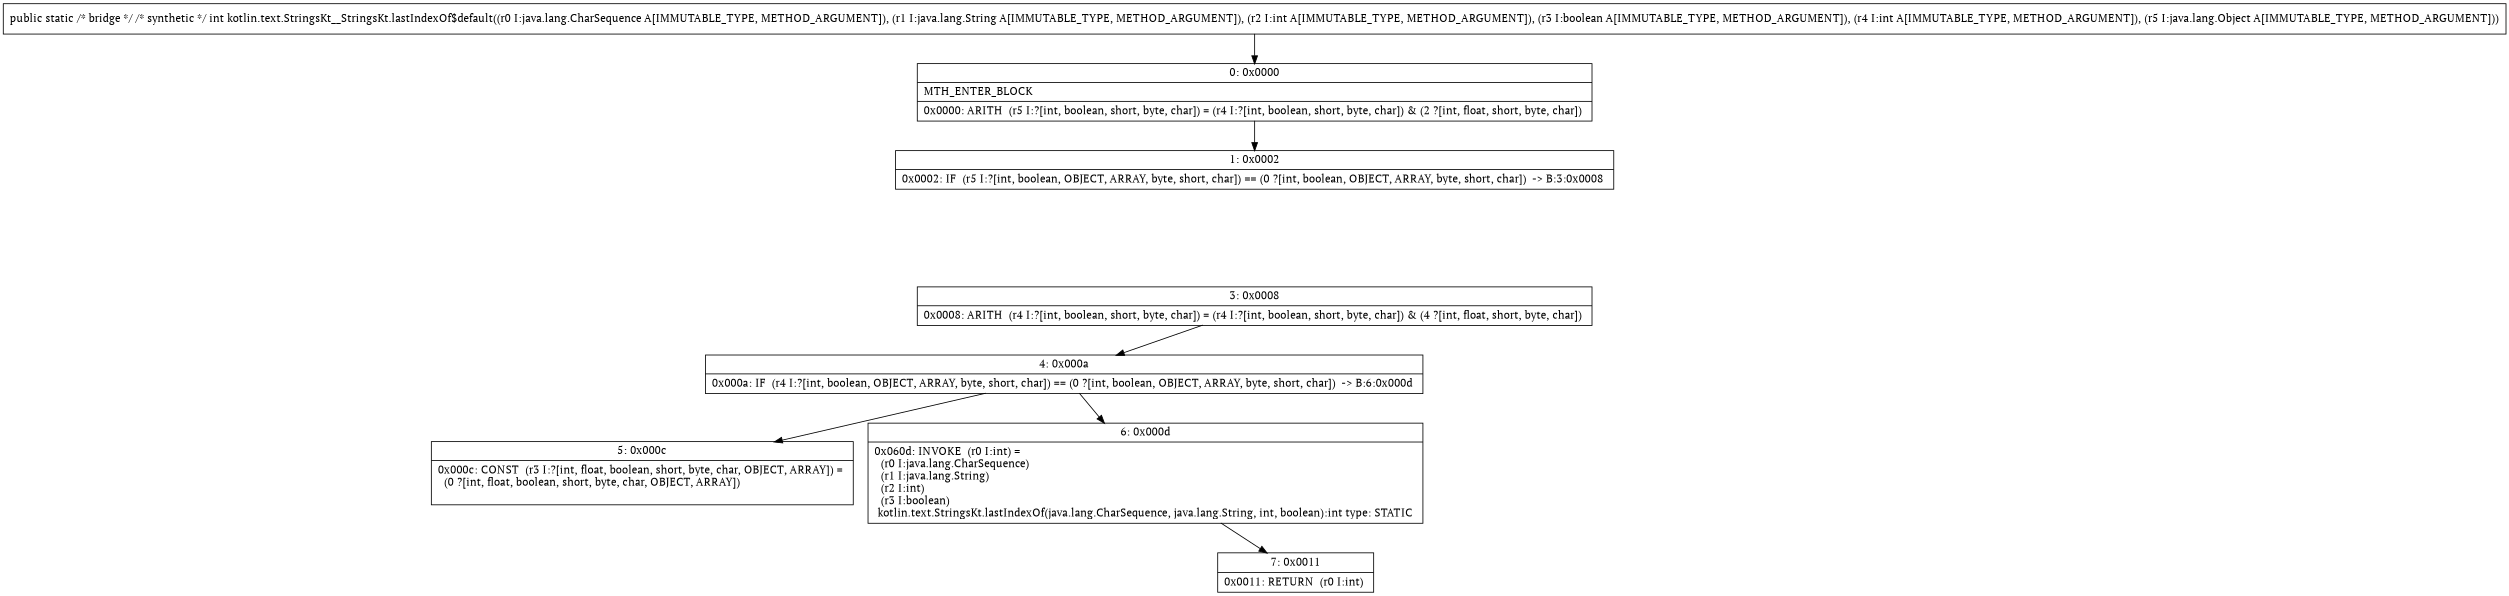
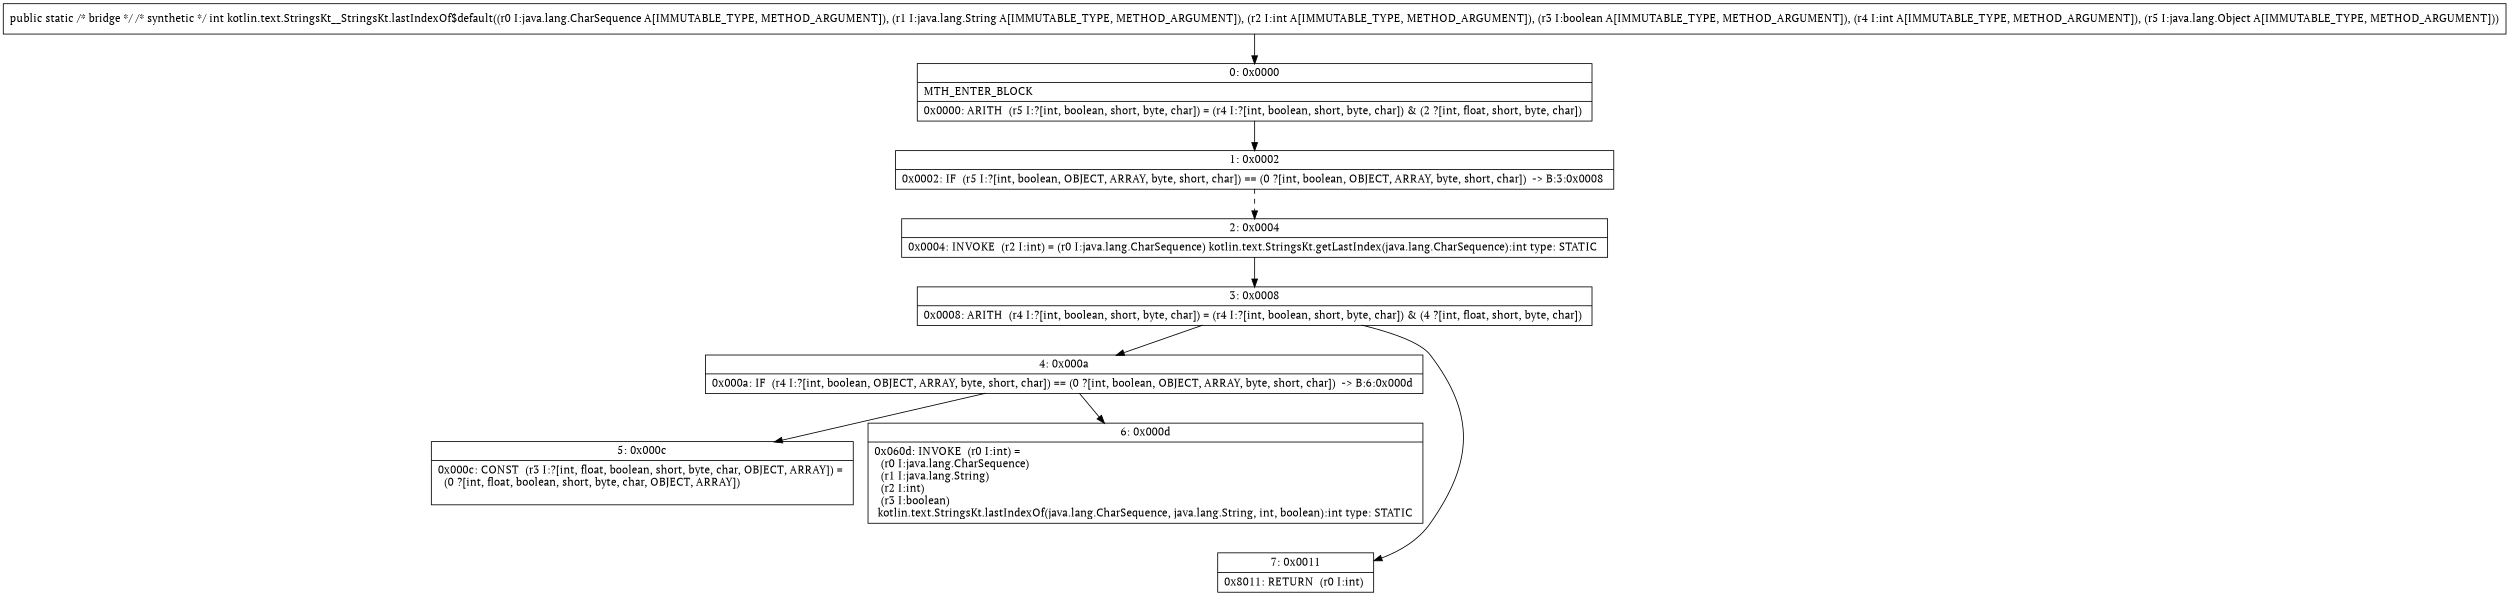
none -> (1255, 238)
(1240, 536) -> (1463, 431)
(1296, 582) -> (1296, 582)
